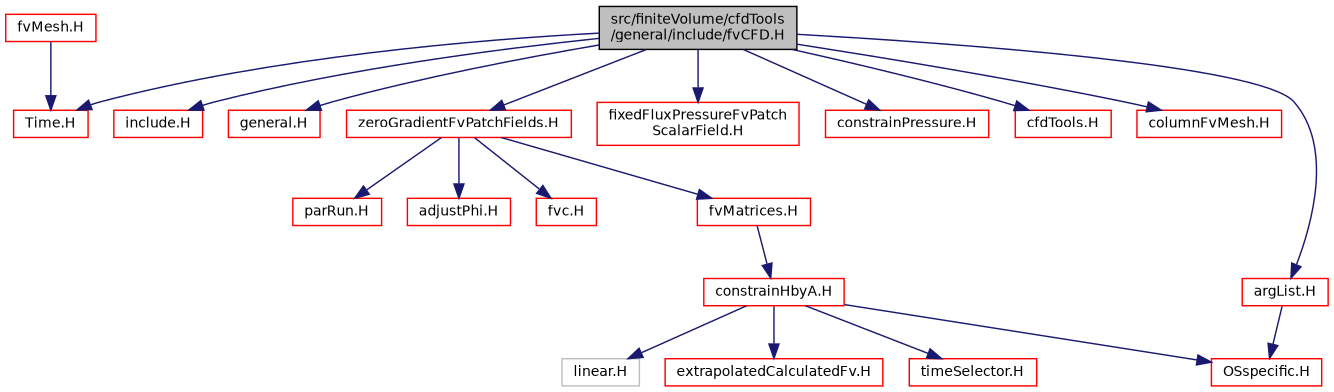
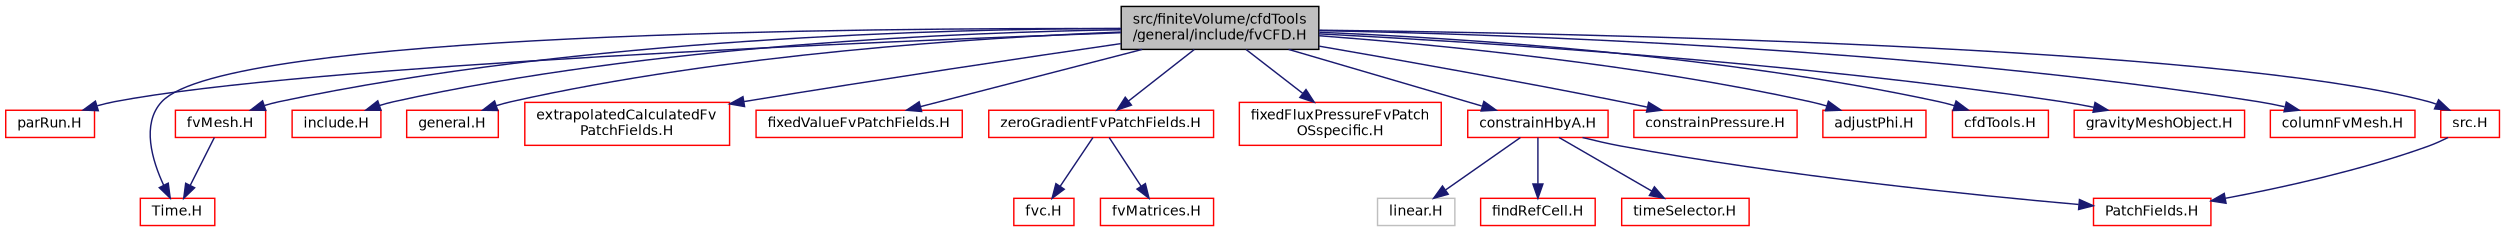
none -> (690, 46)
none -> (627, 124)
(698, 124) -> (1340, 124)
none -> (859, 124)
none -> (2159, 124)
(459, 161) -> (1574, 62)
(404, 164) -> (403, 70)
(762, 245) -> (1385, 78)
(1285, 292) -> (2470, 124)
(774, 372) -> (1538, 212)
(1267, 372) -> (2152, 212)
